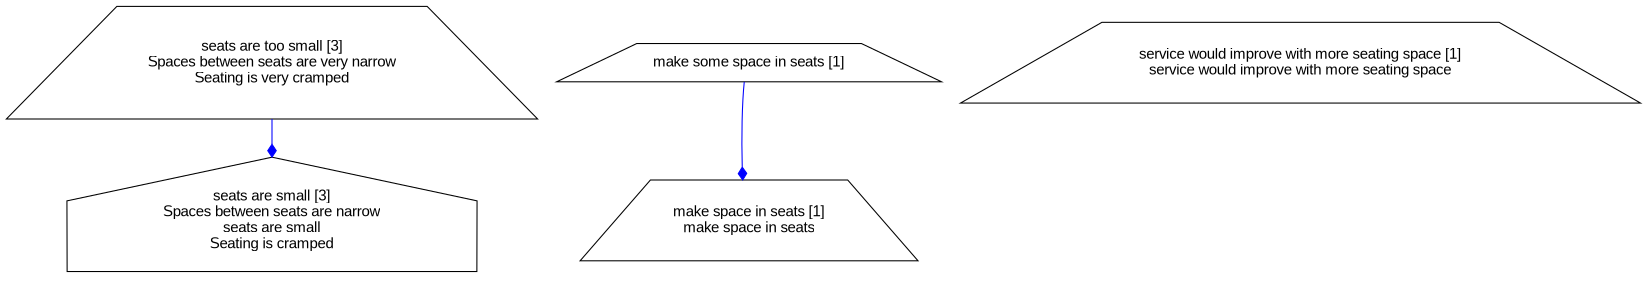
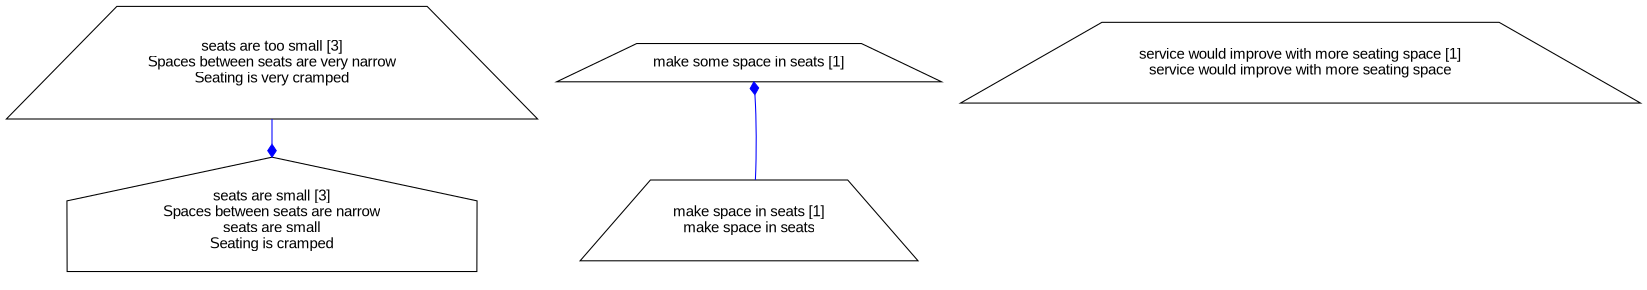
(742, 124) -> (756, 137)
